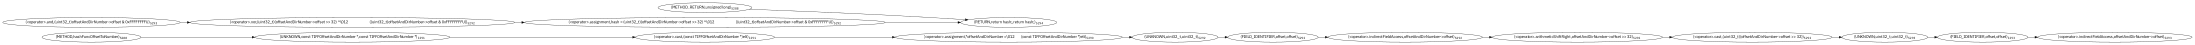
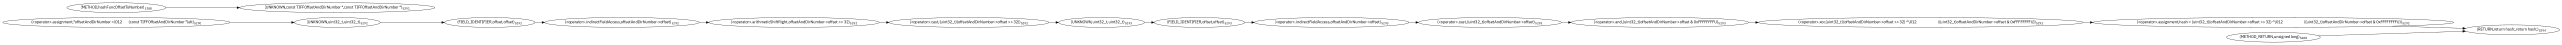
none -> (1490, 22)
(705, 37) -> none
